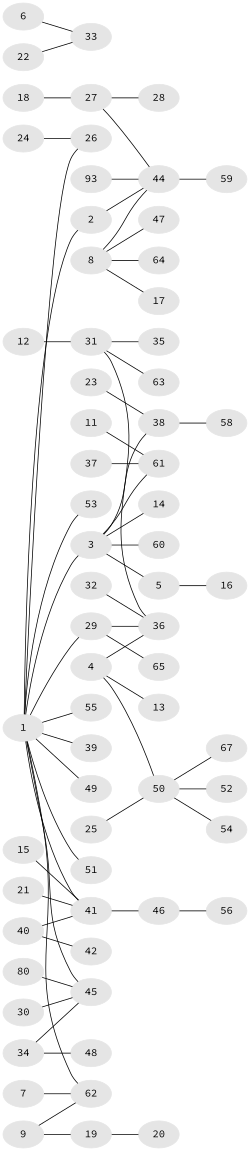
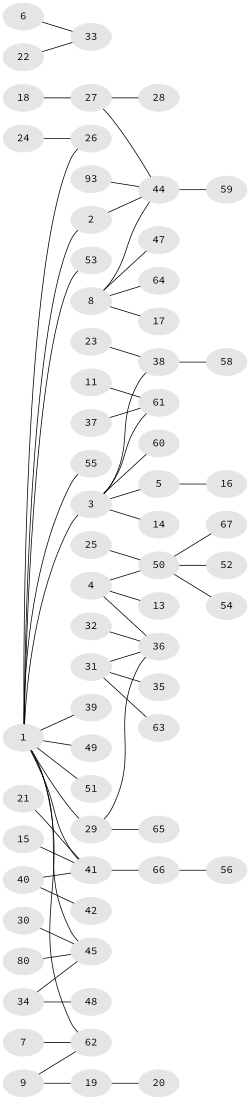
(23, 342) -> none
(159, 911) -> (159, 870)
